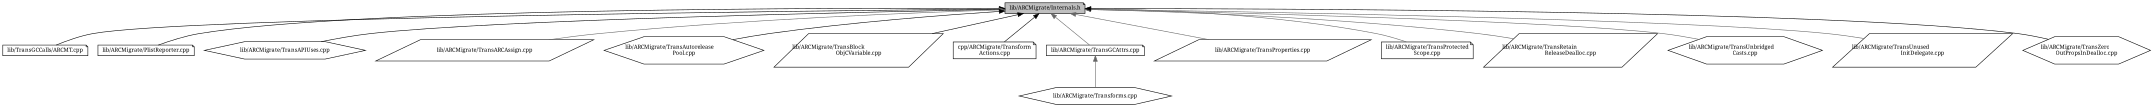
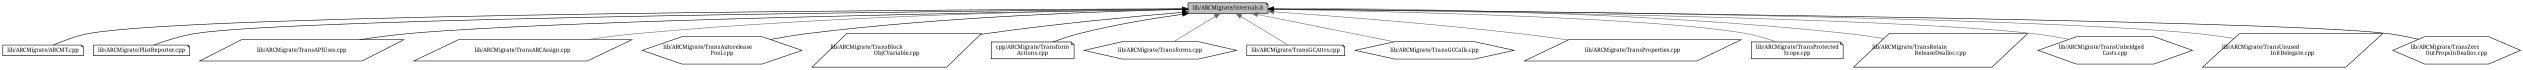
(45, 50) -> (43, 50)
(285, 50) -> (302, 50)
none -> (1435, 50)
(1095, 74) -> (1194, 29)
